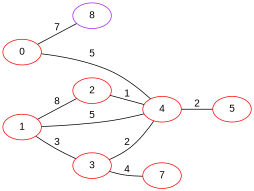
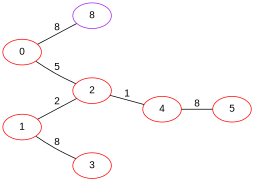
(57, 27) -> (57, 27)
(100, 67) -> (55, 73)
(57, 102) -> (57, 102)
(197, 104) -> (197, 104)
(93, 123) -> none
(57, 142) -> (57, 142)
(134, 144) -> none
(162, 176) -> none
